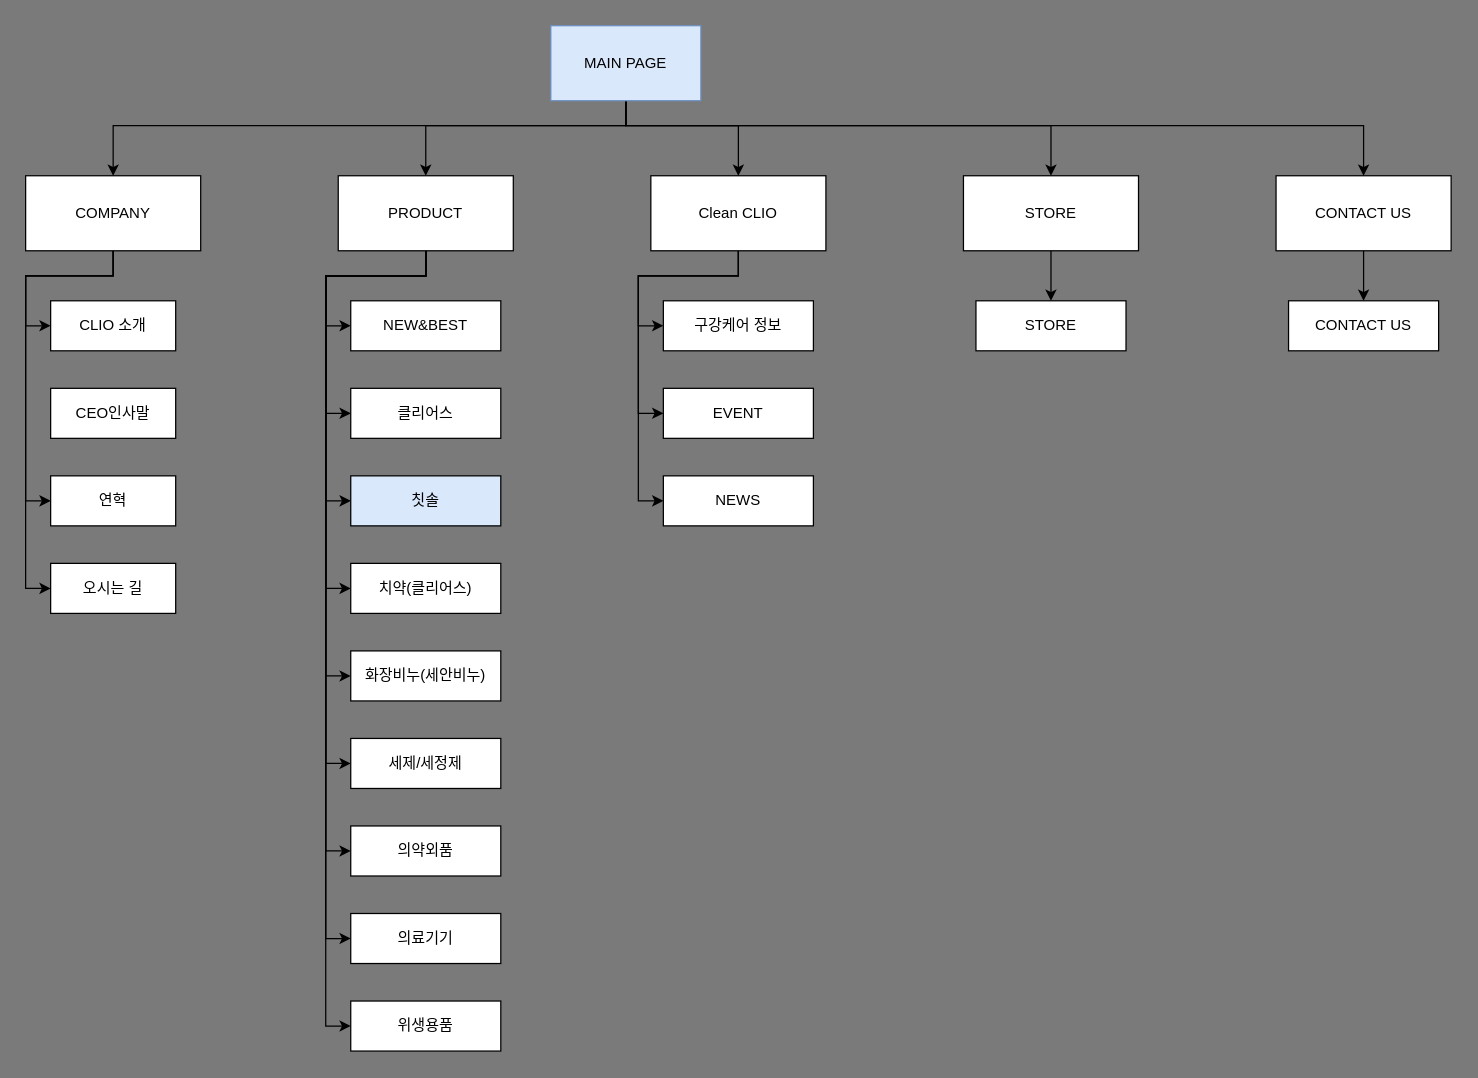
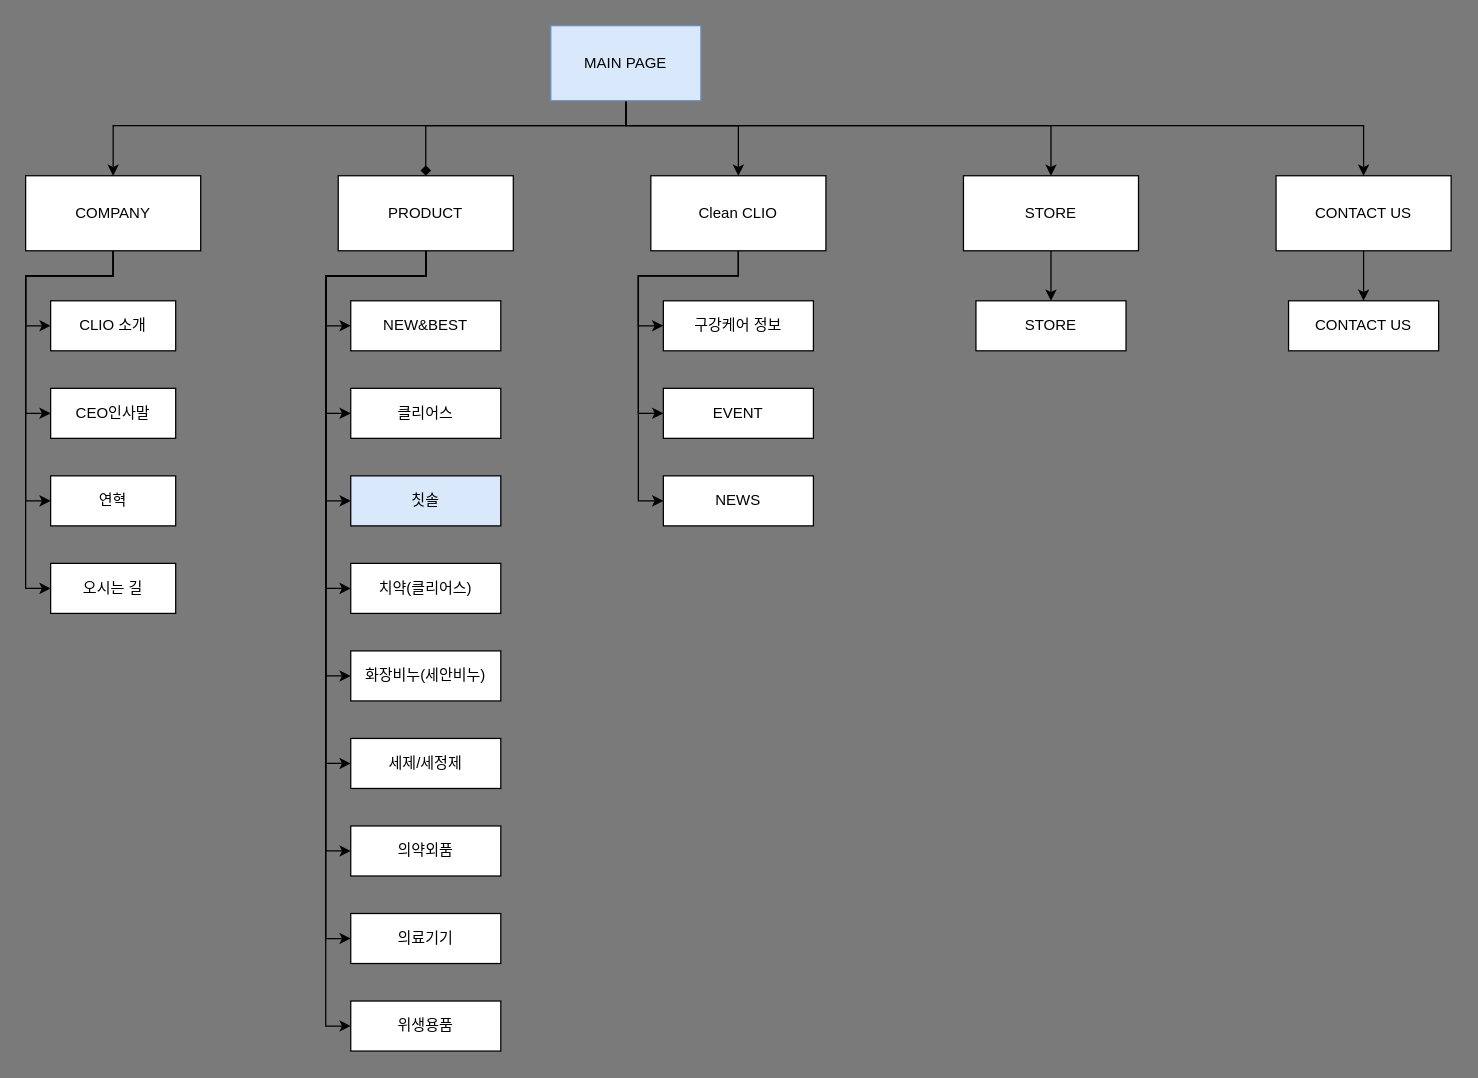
(426, 166) -> (426, 165)
none -> (35, 413)
